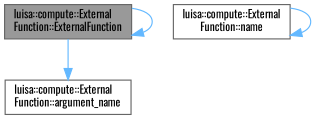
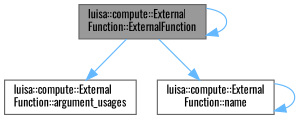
none -> (175, 55)
(68, 97) -> (70, 97)
